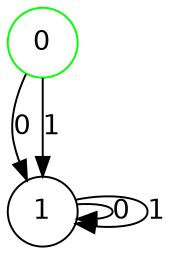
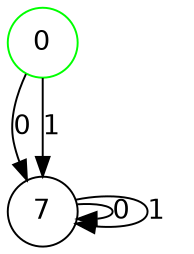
(43, 212) -> (43, 212)
